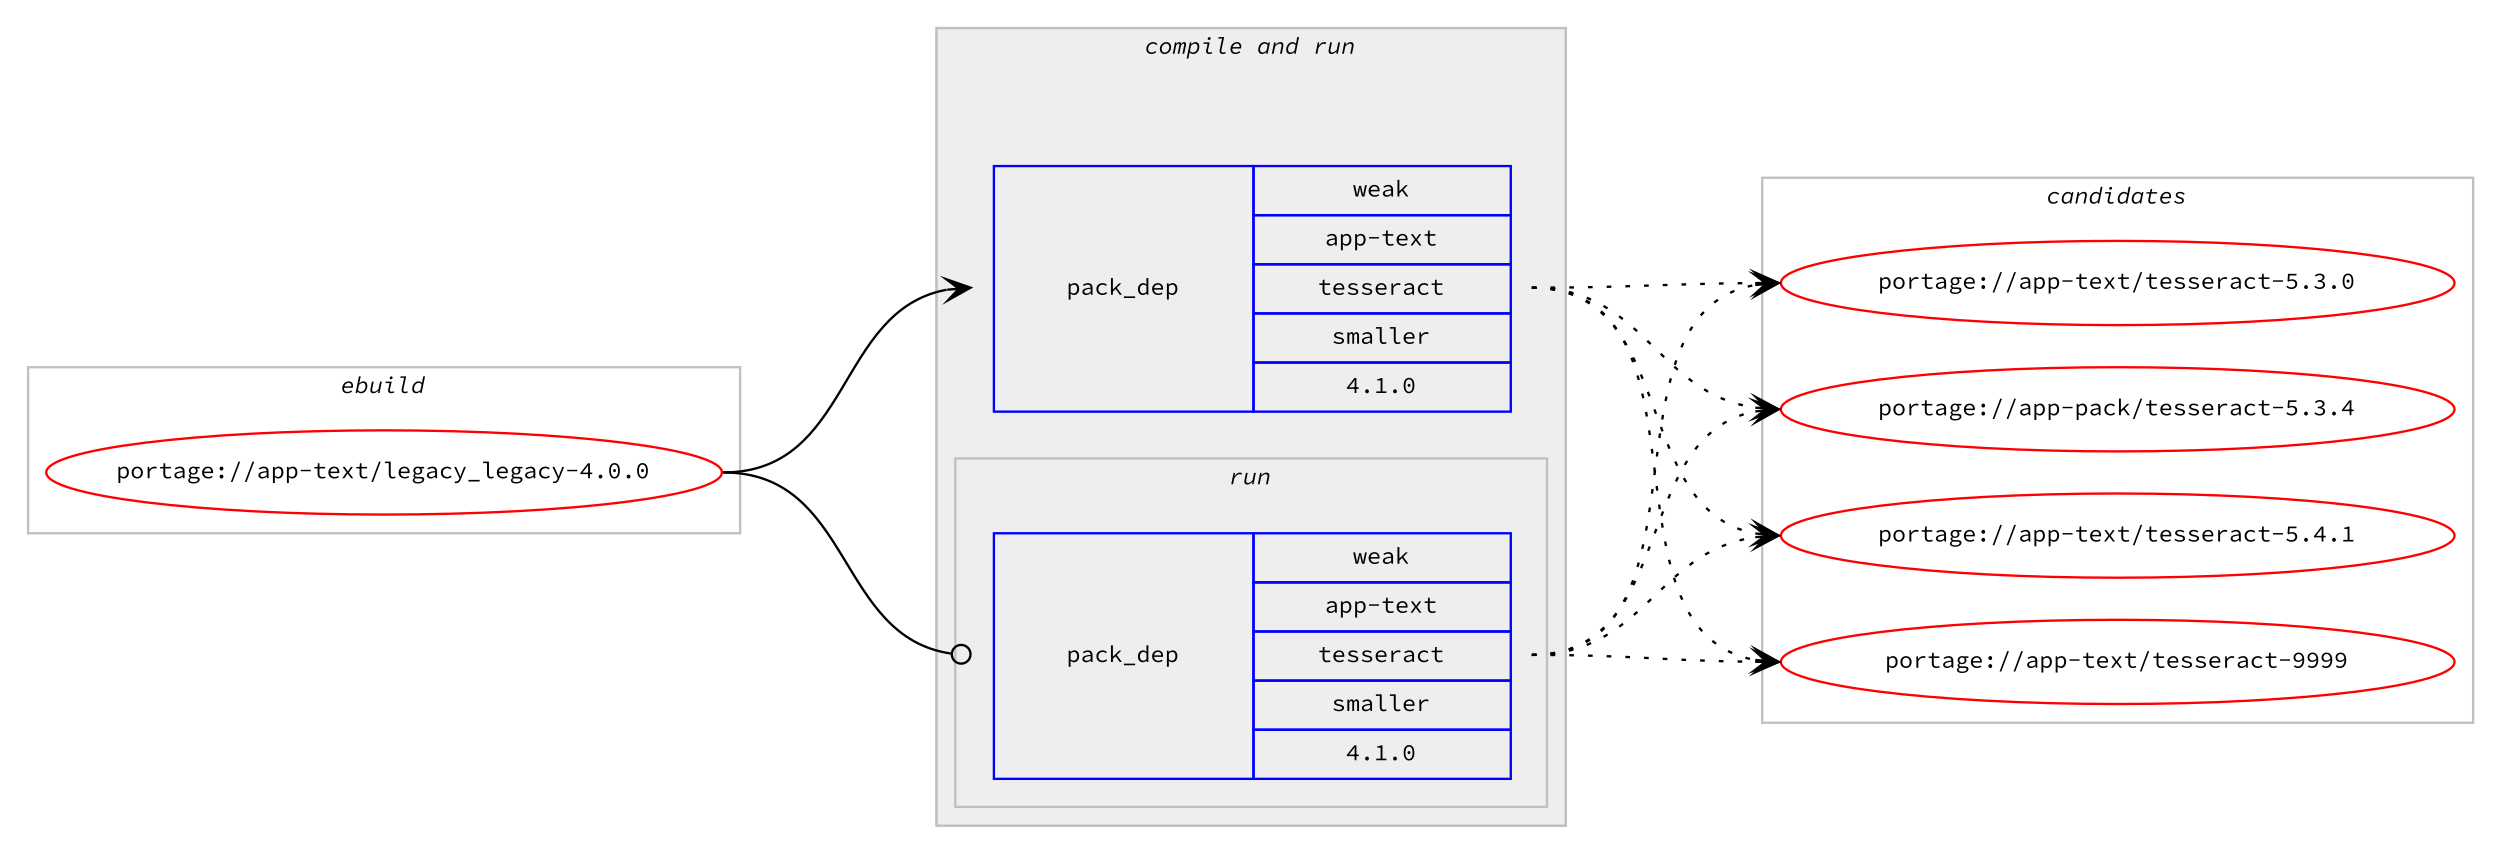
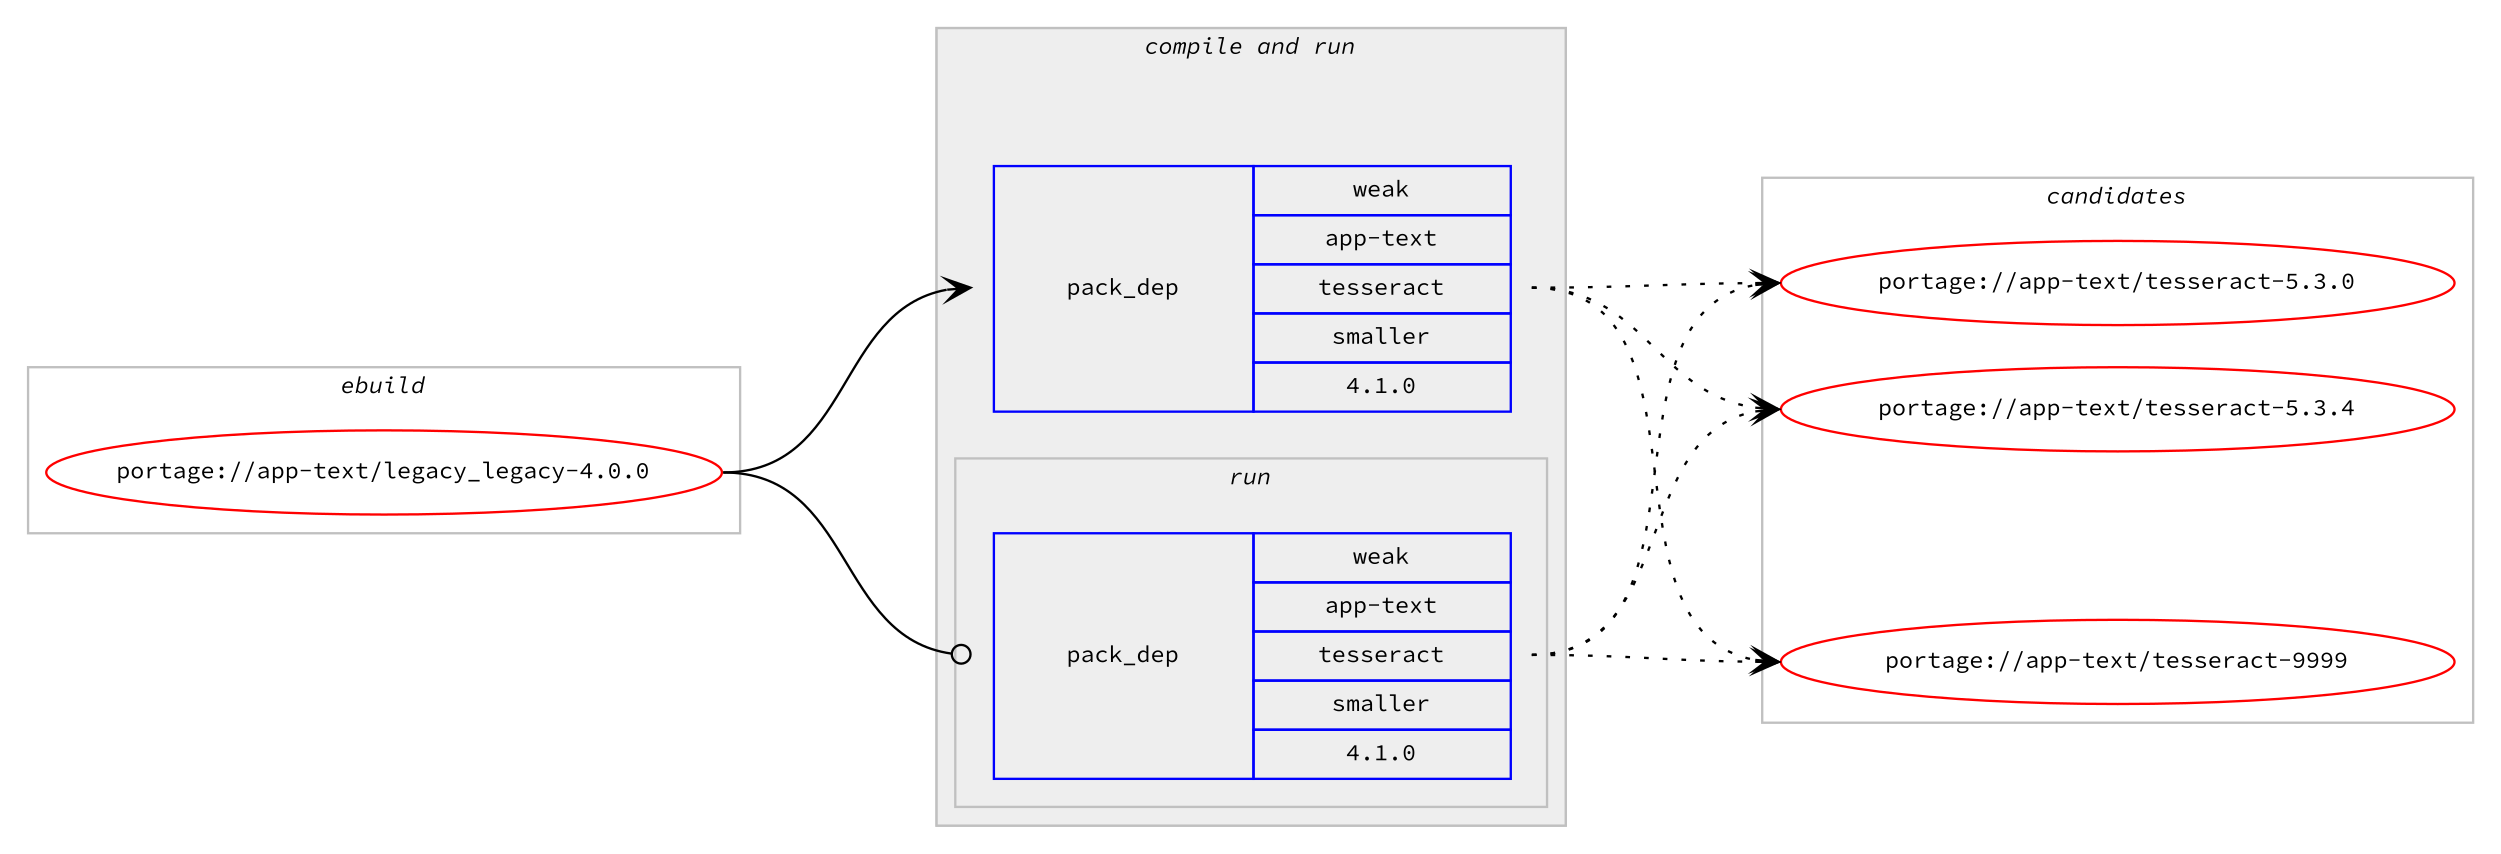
(2118, 409) -> (2118, 409)
(2118, 536) -> none
